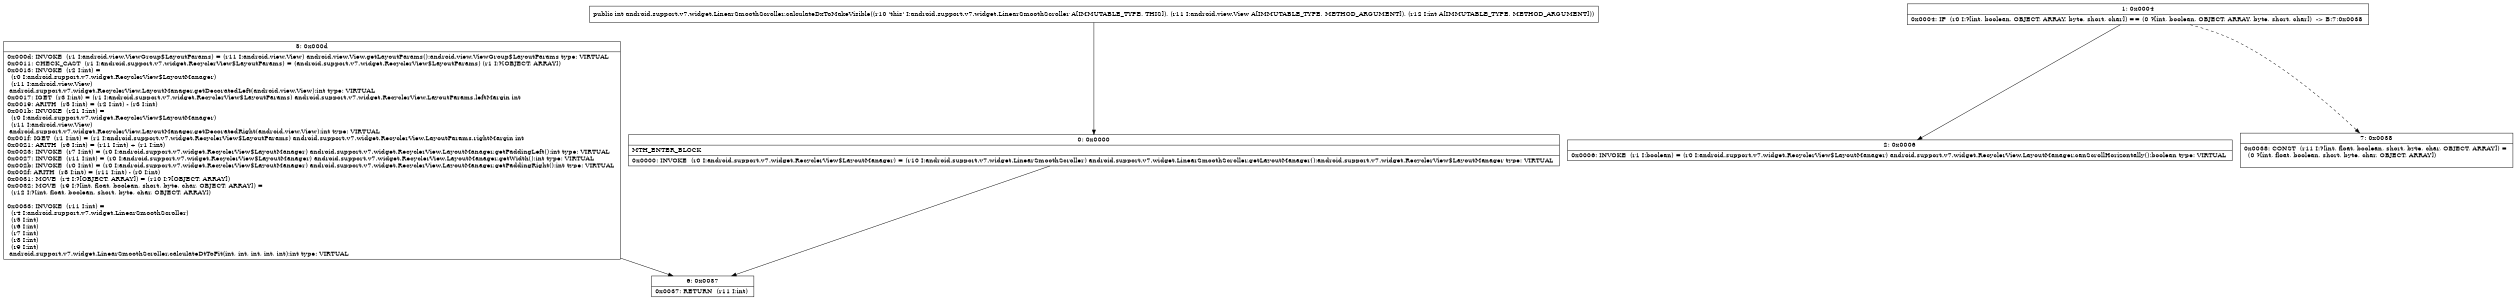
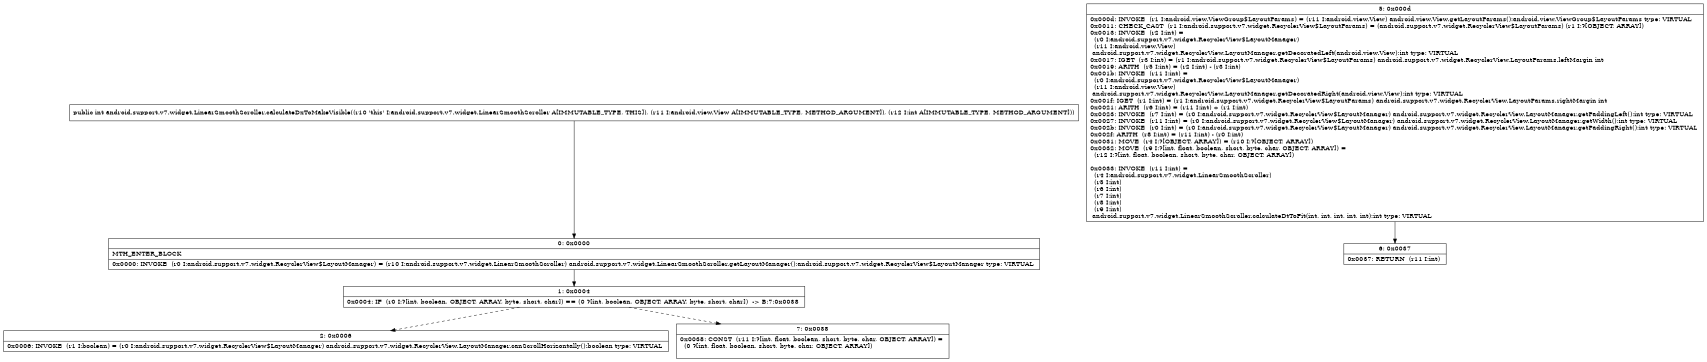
(2021, 81) -> (457, 319)
(57, 111) -> (1140, 74)
(893, 220) -> (574, 276)
